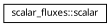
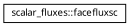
(55, 13) -> (65, 13)
